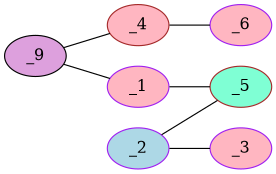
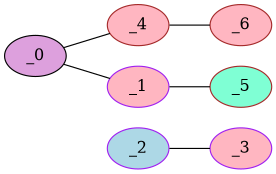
(241, 25) -> (241, 25)
(35, 56) -> (35, 56)
(190, 118) -> none
